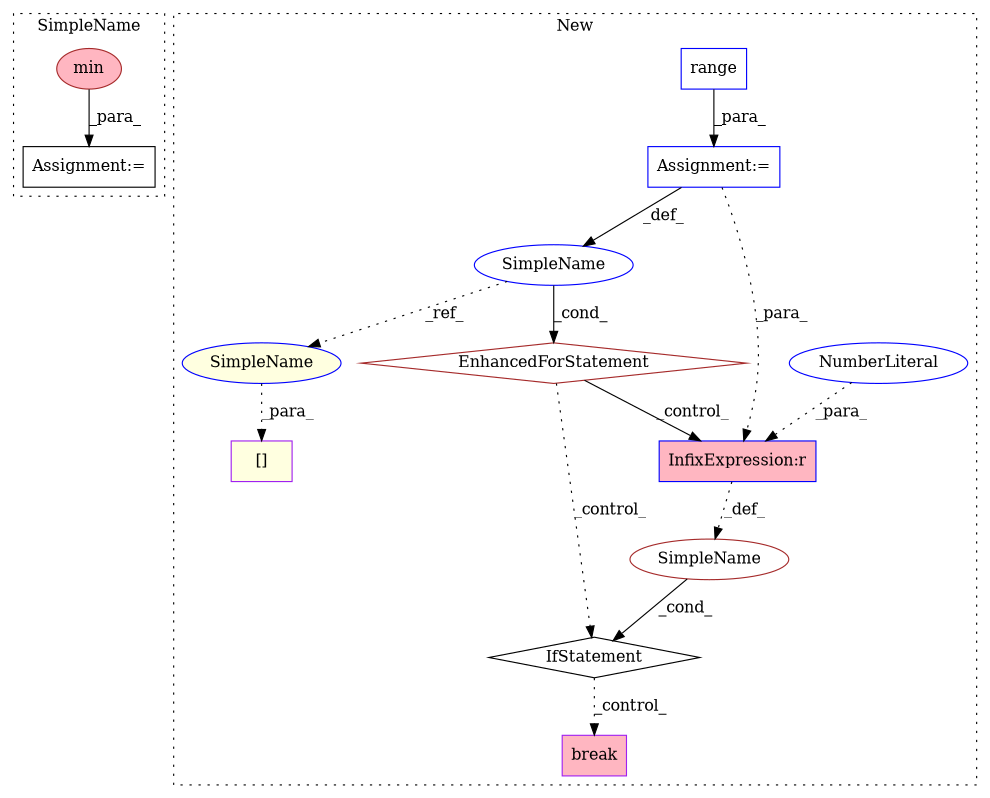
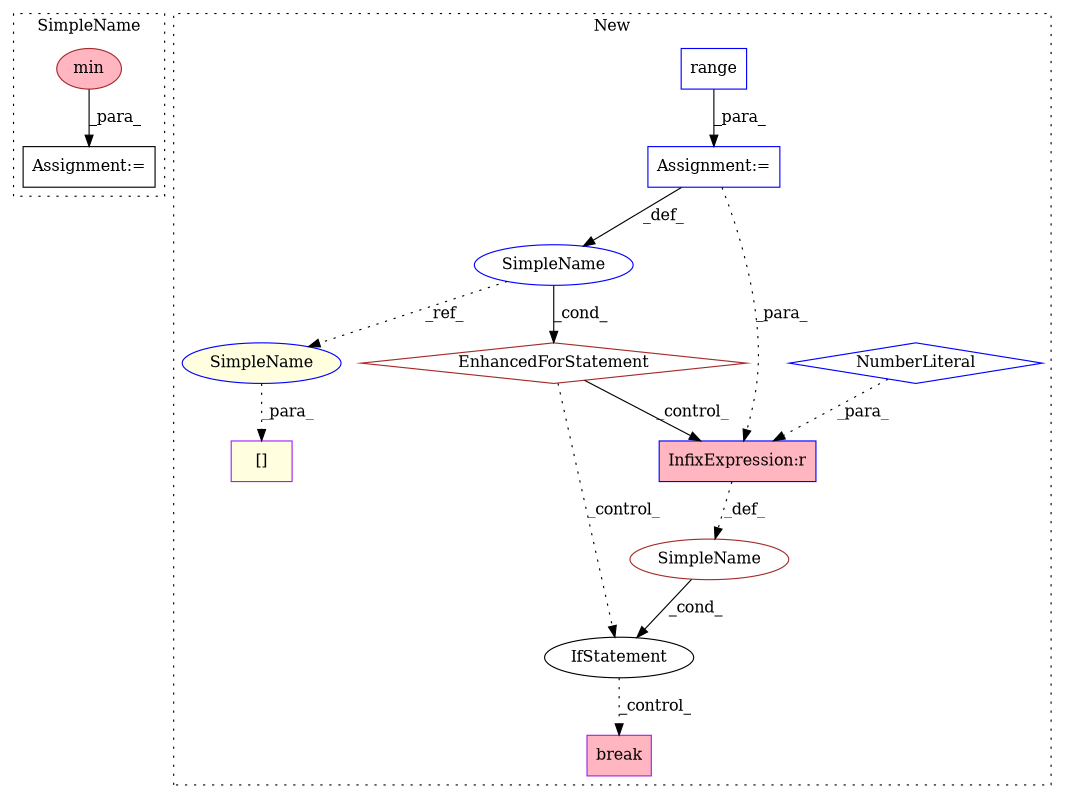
(879, 363) -> (916, 363)
(594, 657) -> (619, 657)
